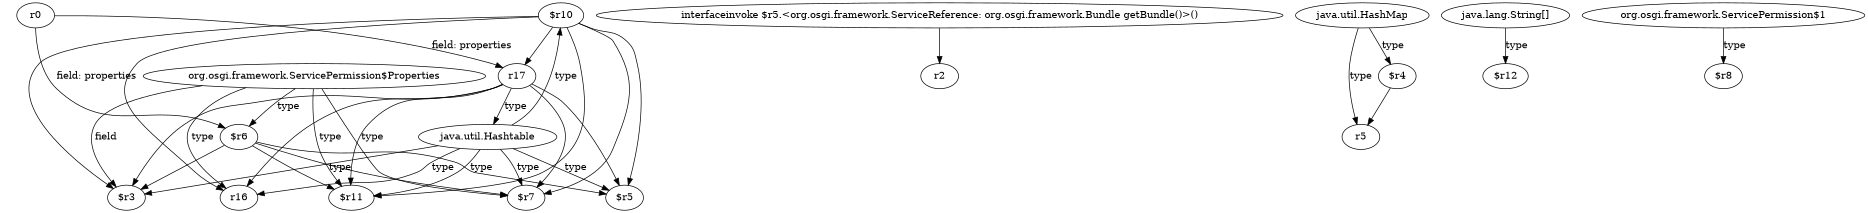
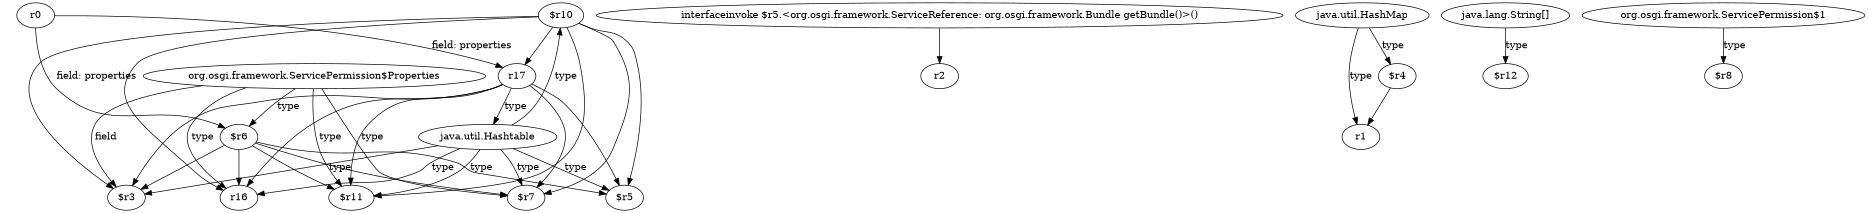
(1361, 137) -> (1361, 137)
none -> (239, 164)
